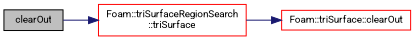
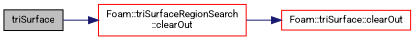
(33, 20) -> (33, 20)
(172, 20) -> (172, 20)
